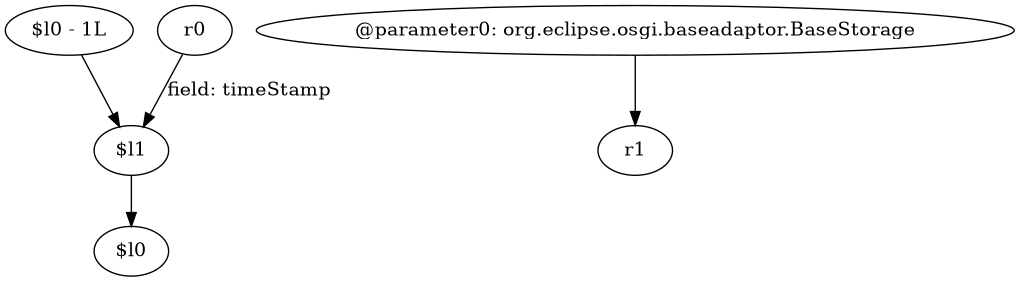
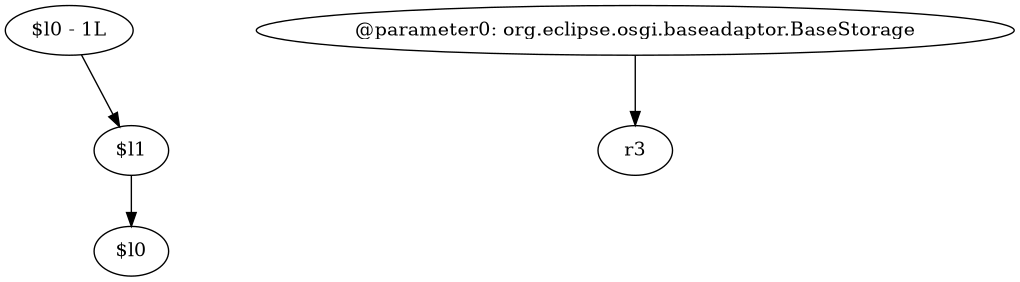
(195, 30) -> none
(635, 150) -> (635, 150)
